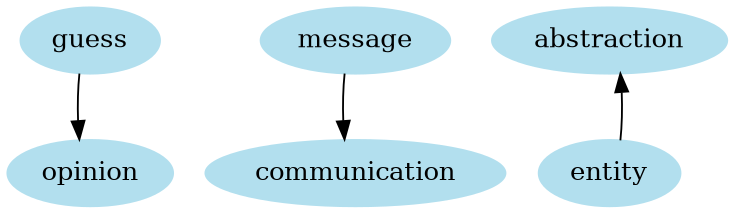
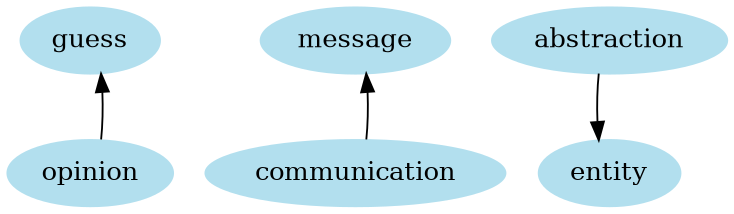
(78, 97) -> (103, 116)
(343, 97) -> (368, 116)
(622, 116) -> (597, 98)
